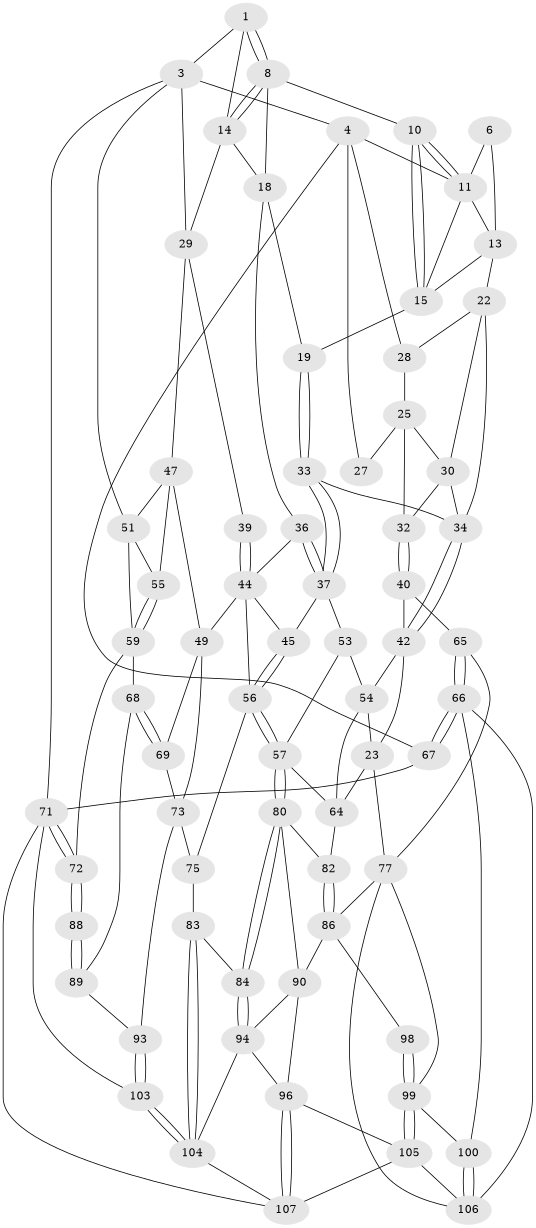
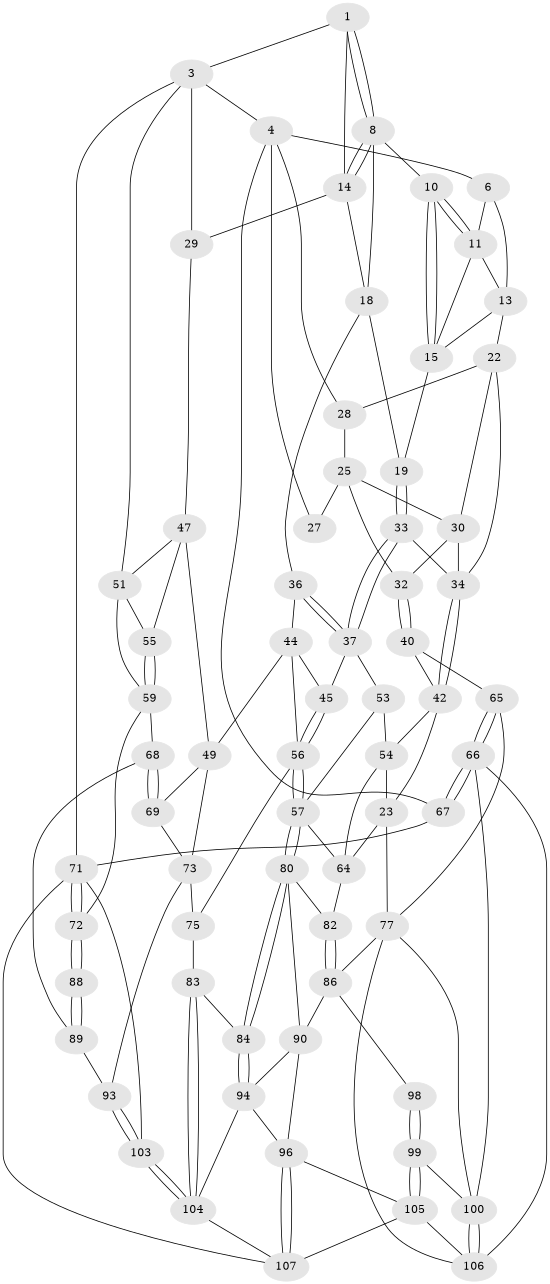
(406, 159) -> (383, 154)
(245, 529) -> none
(427, 983) -> (458, 1058)
